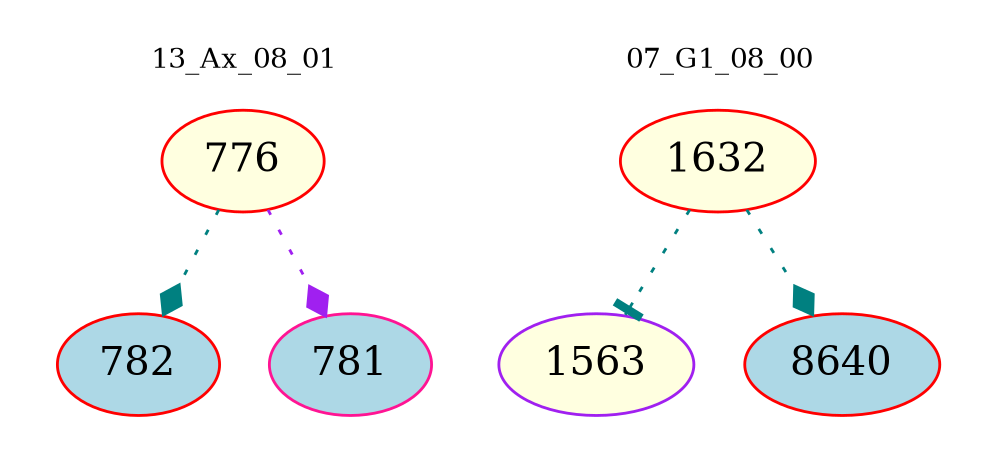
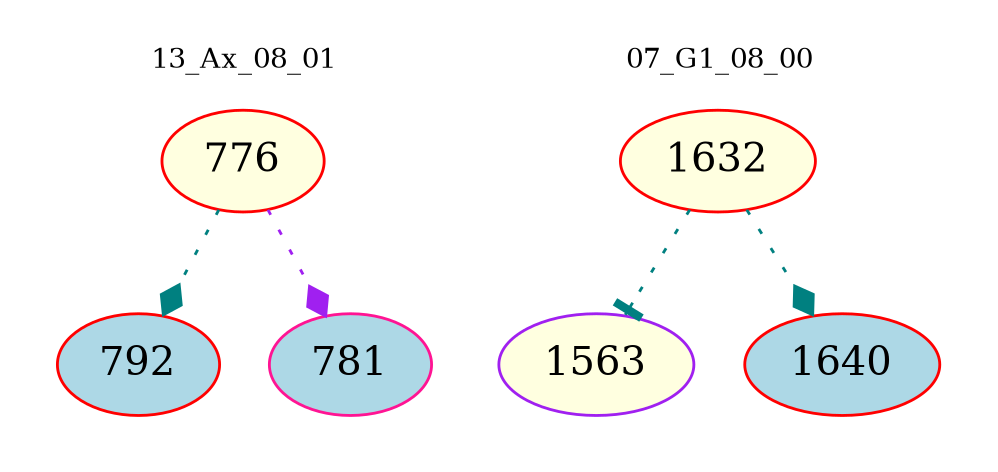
(138, 365) -> (138, 365)
(842, 365) -> (842, 365)
